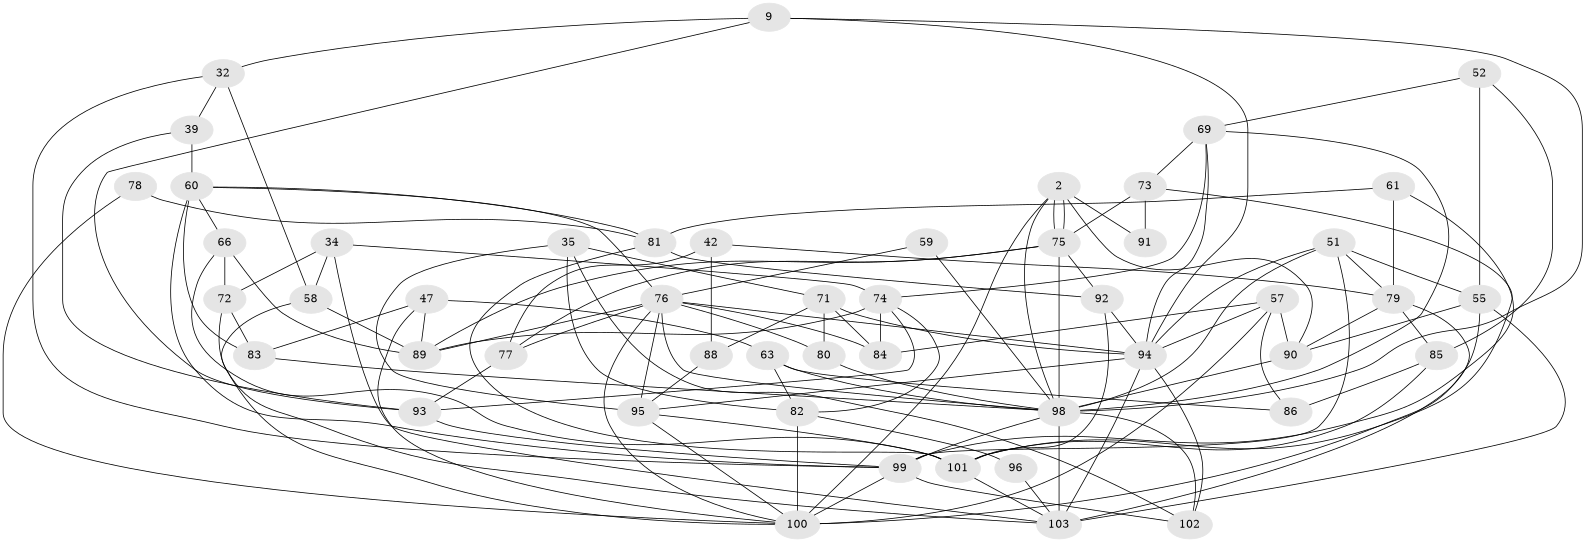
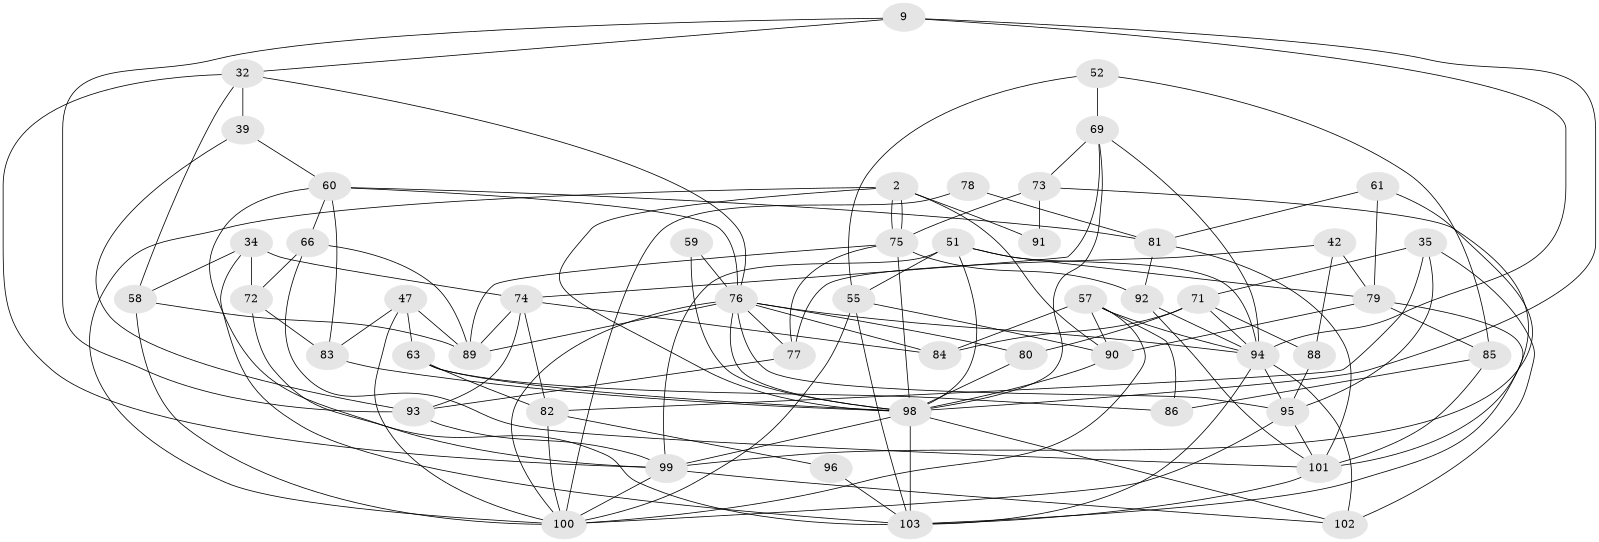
none -> (538, 136)
